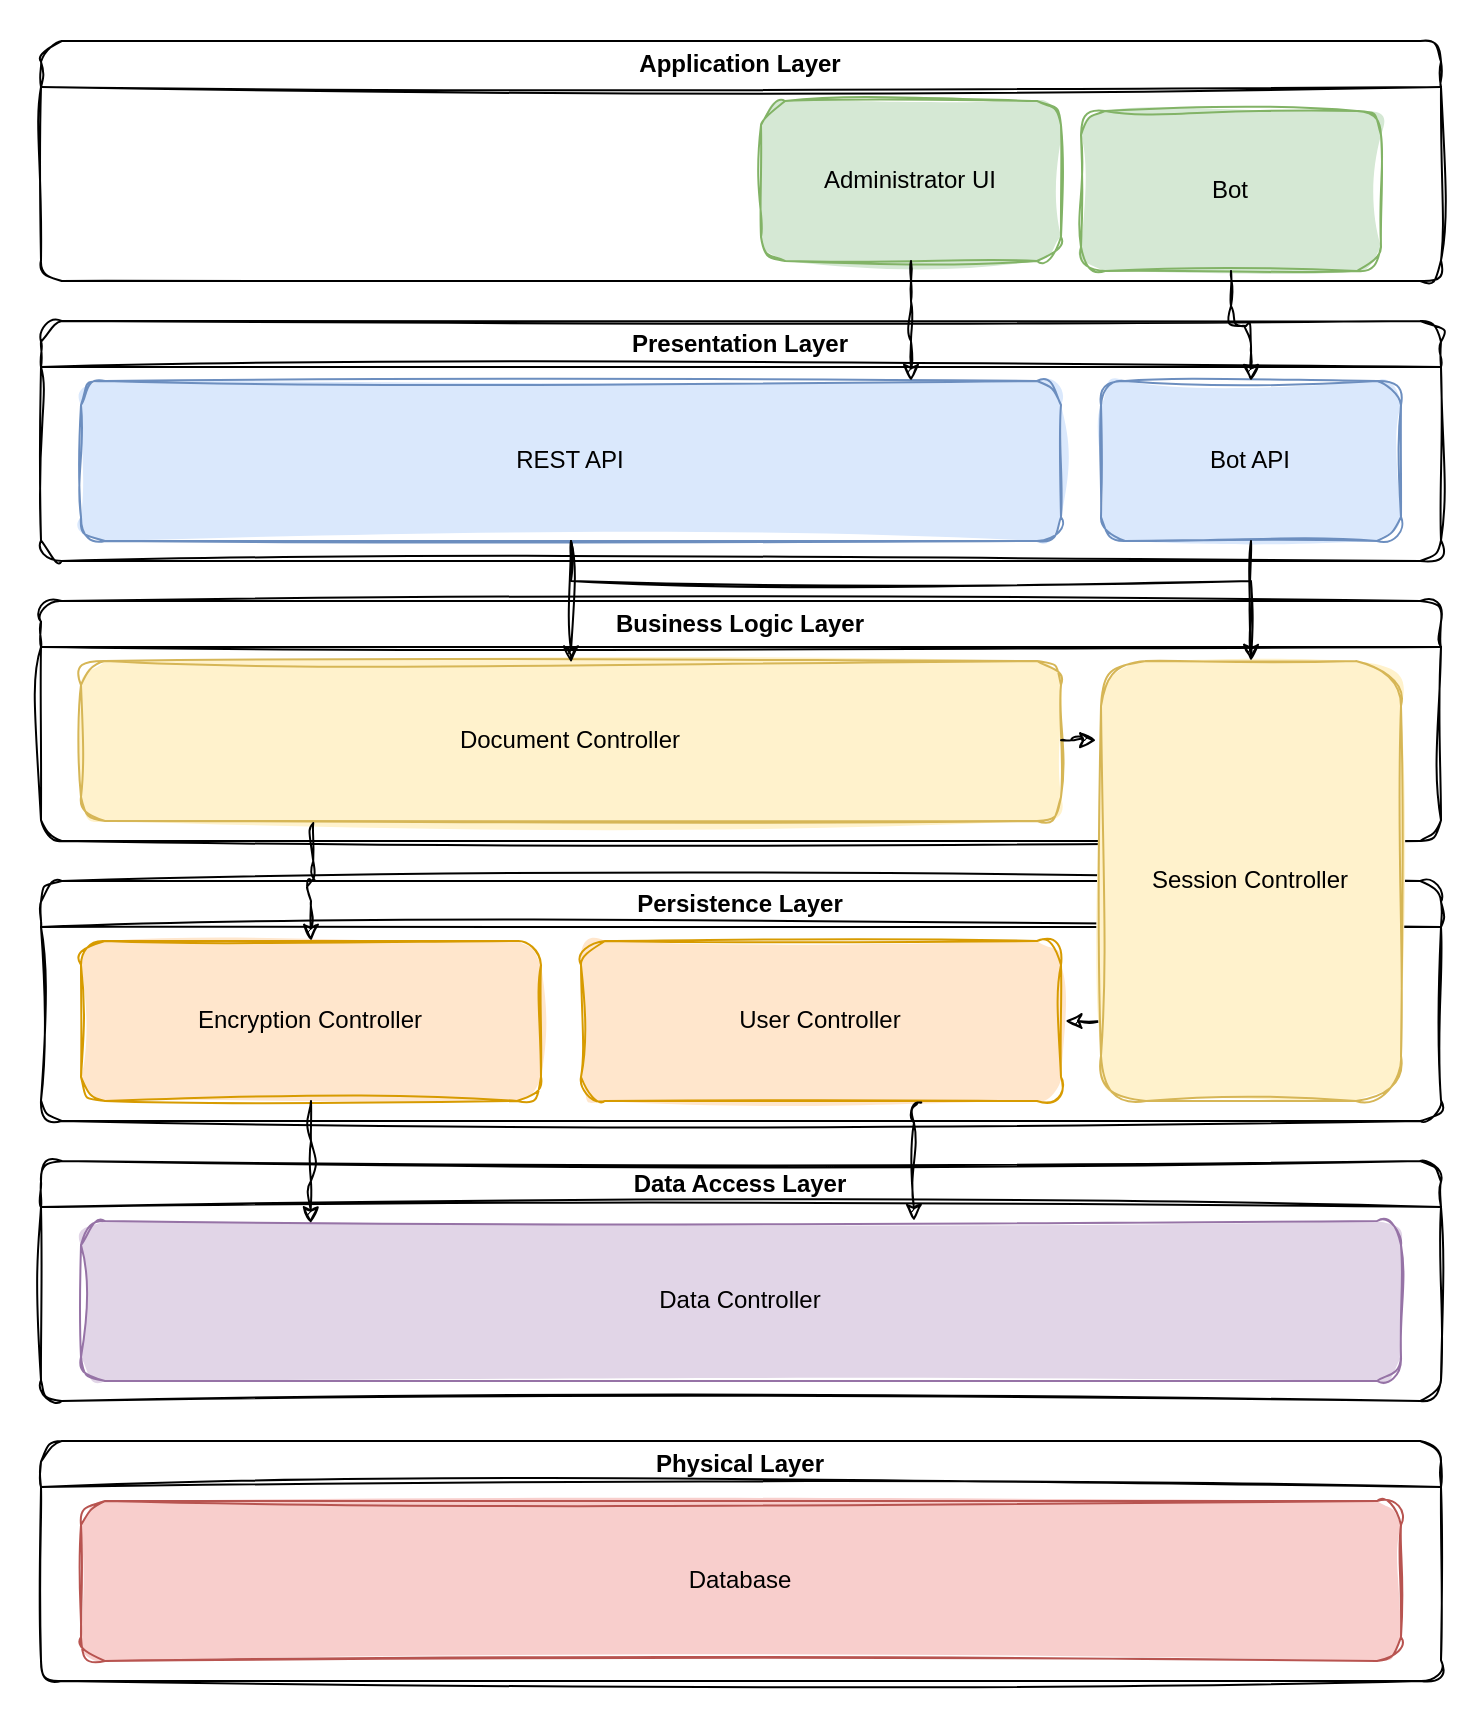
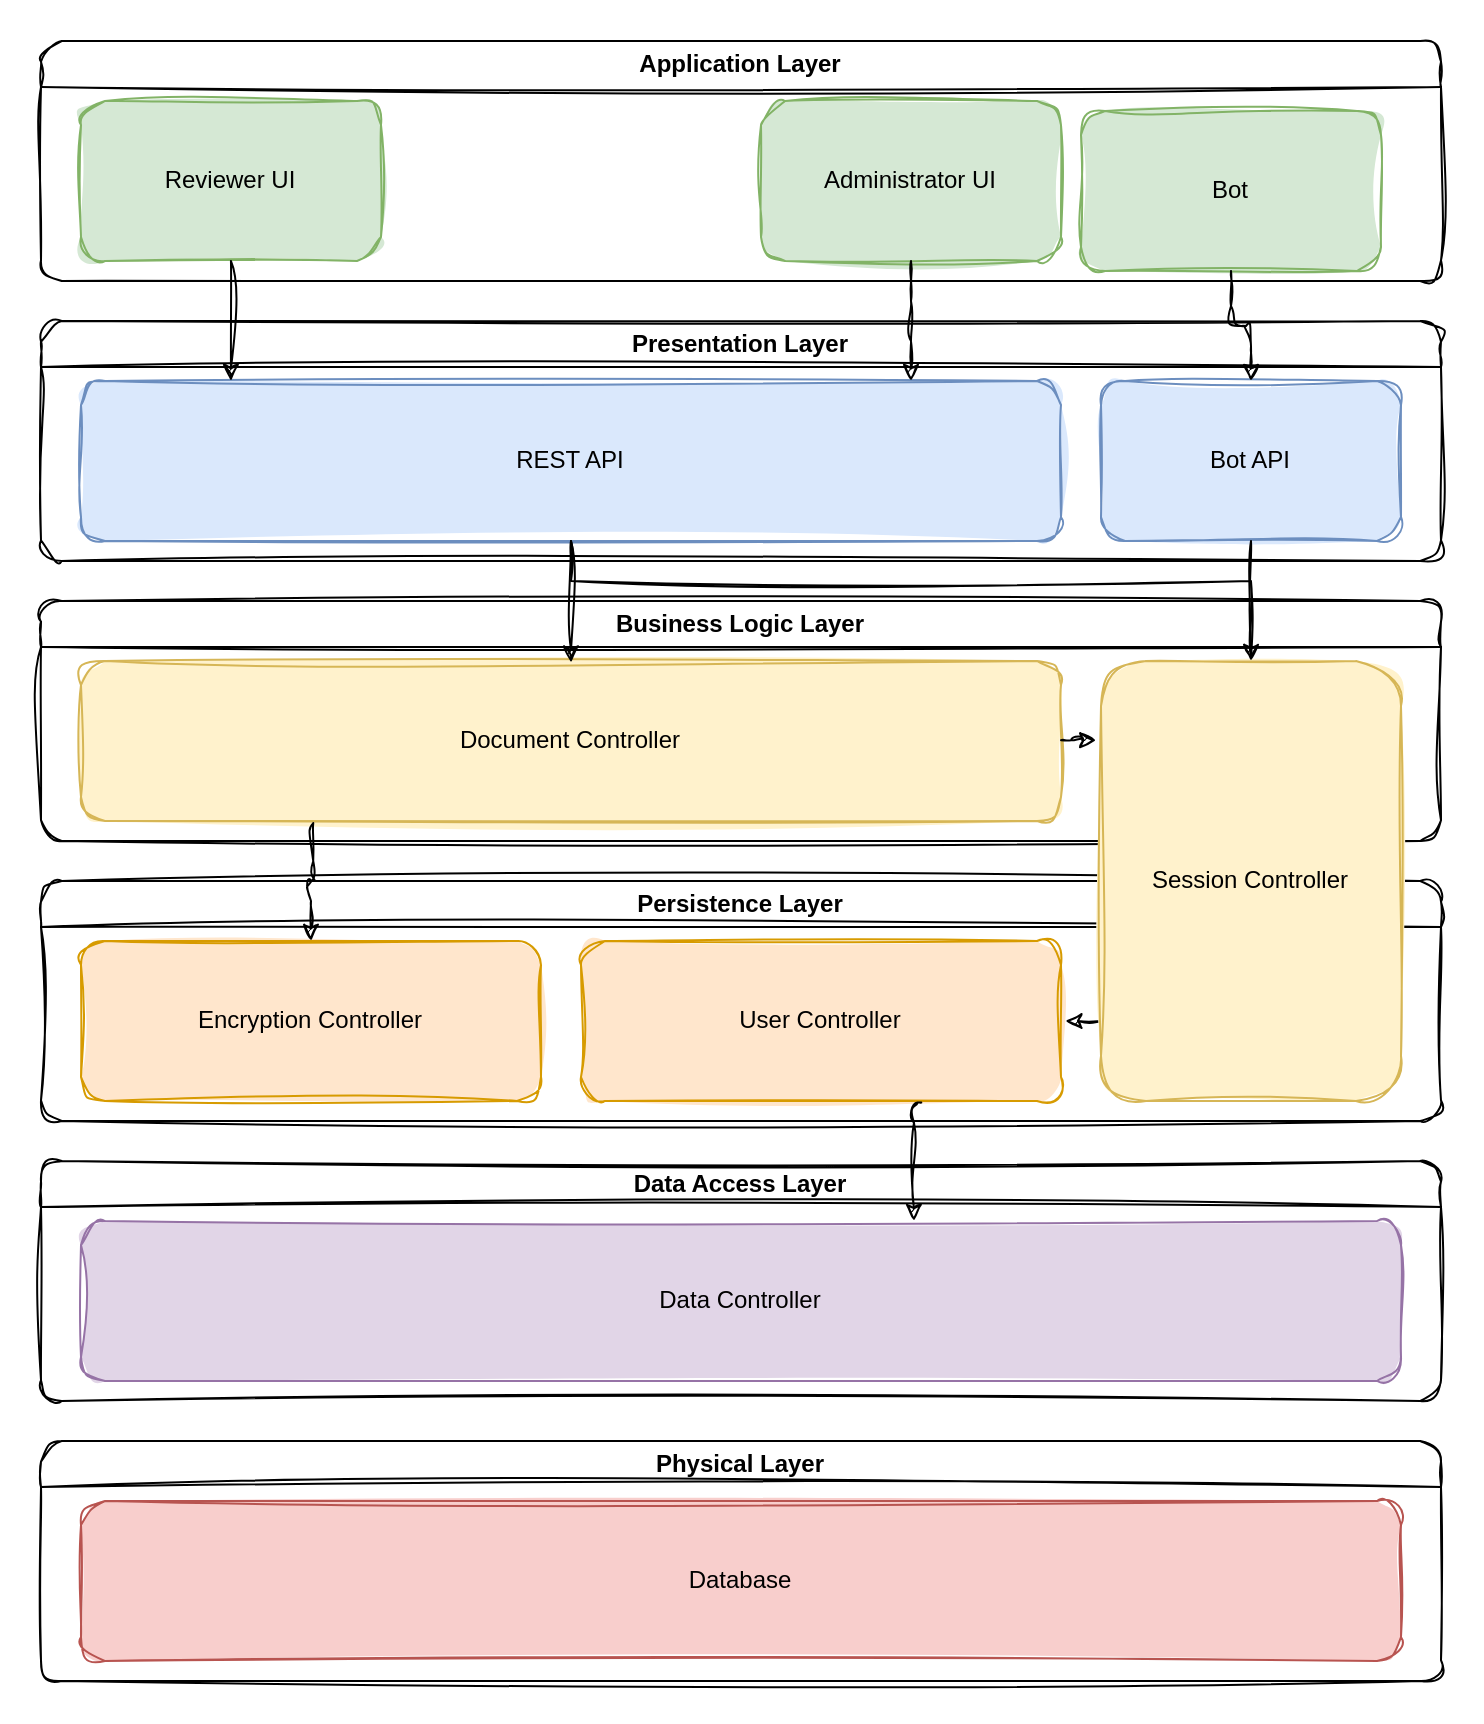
none -> (231, 181)
none -> (231, 316)
(311, 1157) -> none
